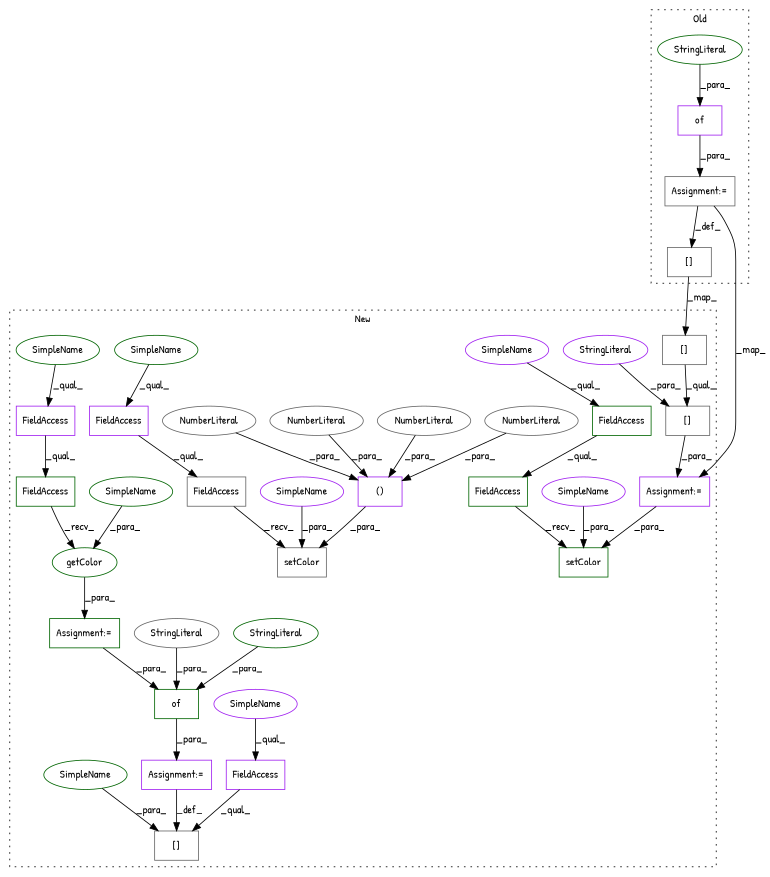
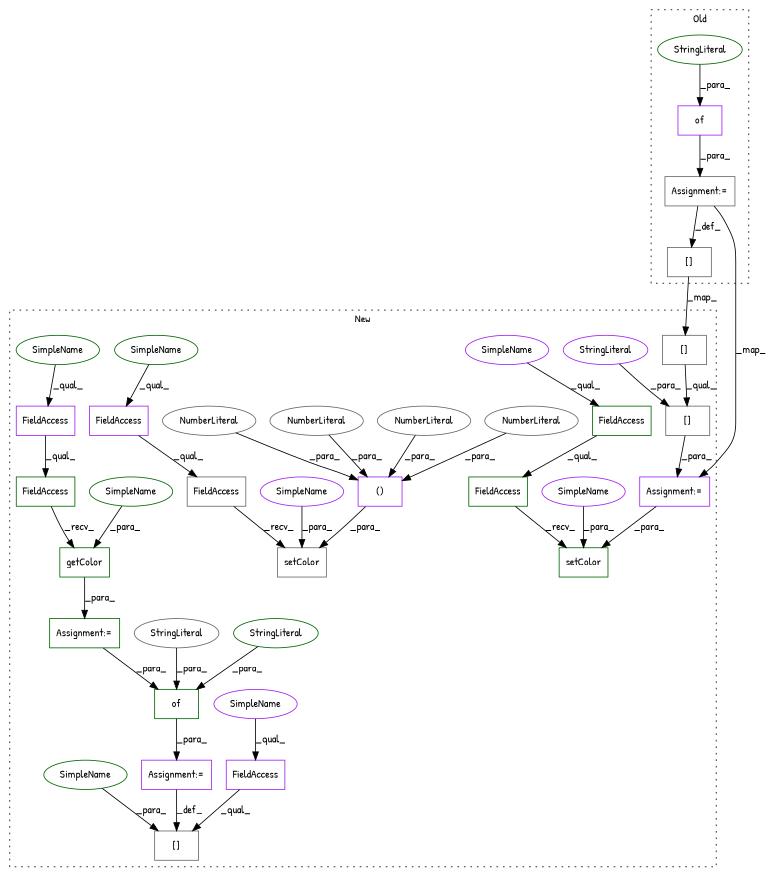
(85, 562) -> (85, 562)
